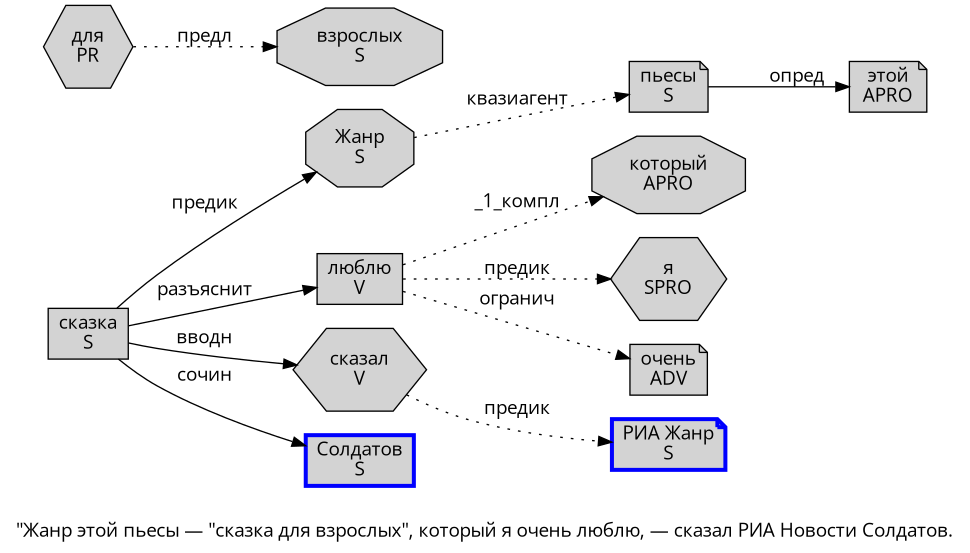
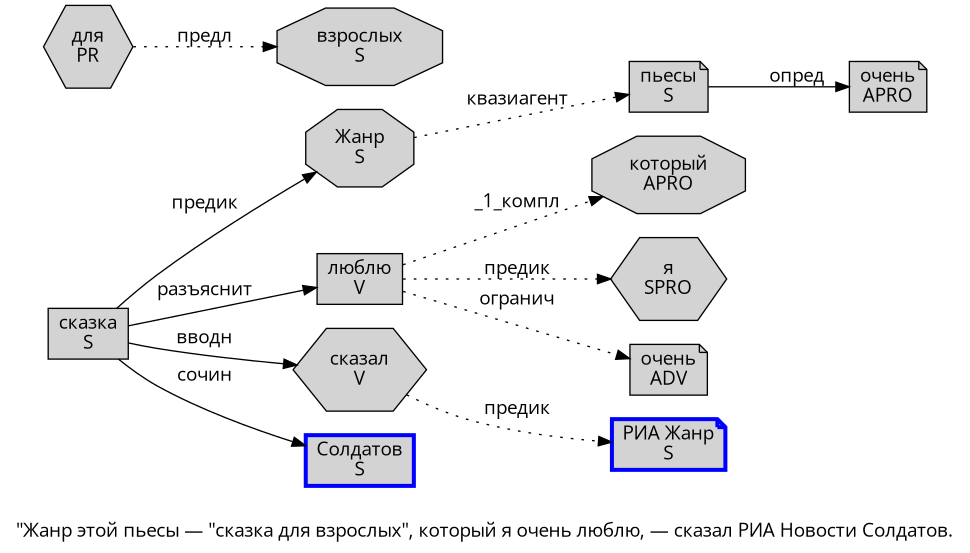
(888, 87) -> (888, 87)
